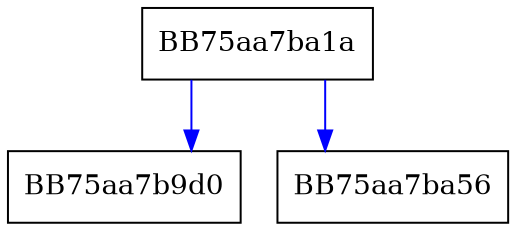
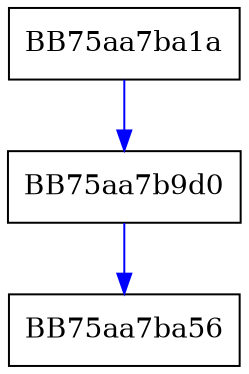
(325, 105) -> (124, 248)
